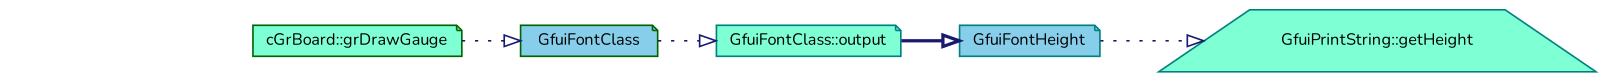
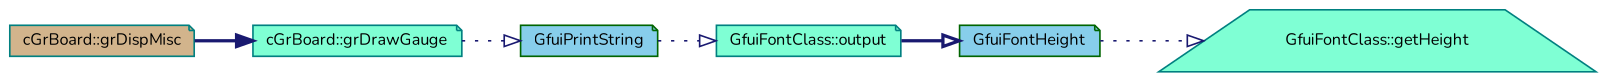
none -> (102, 41)
(357, 41) -> (357, 41)
(589, 41) -> (589, 41)
(1030, 41) -> (1030, 41)
(1377, 41) -> (1377, 41)
